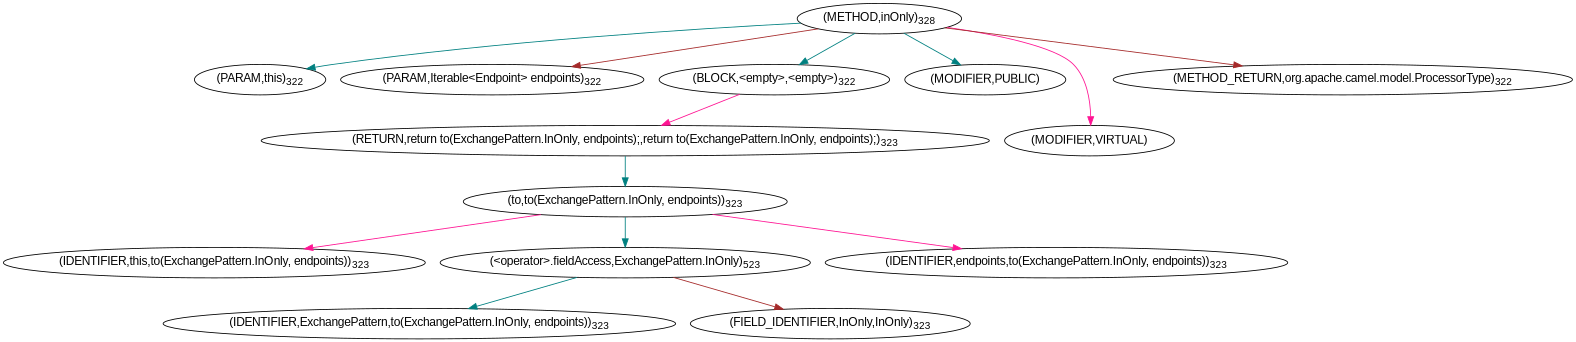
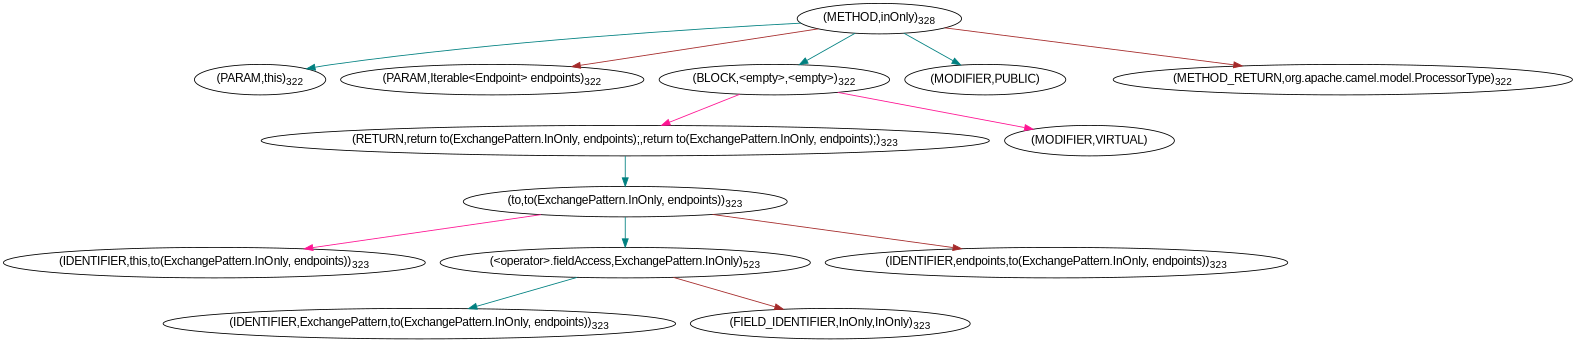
(1039, 47) -> (931, 110)
(833, 231) -> (833, 231)
